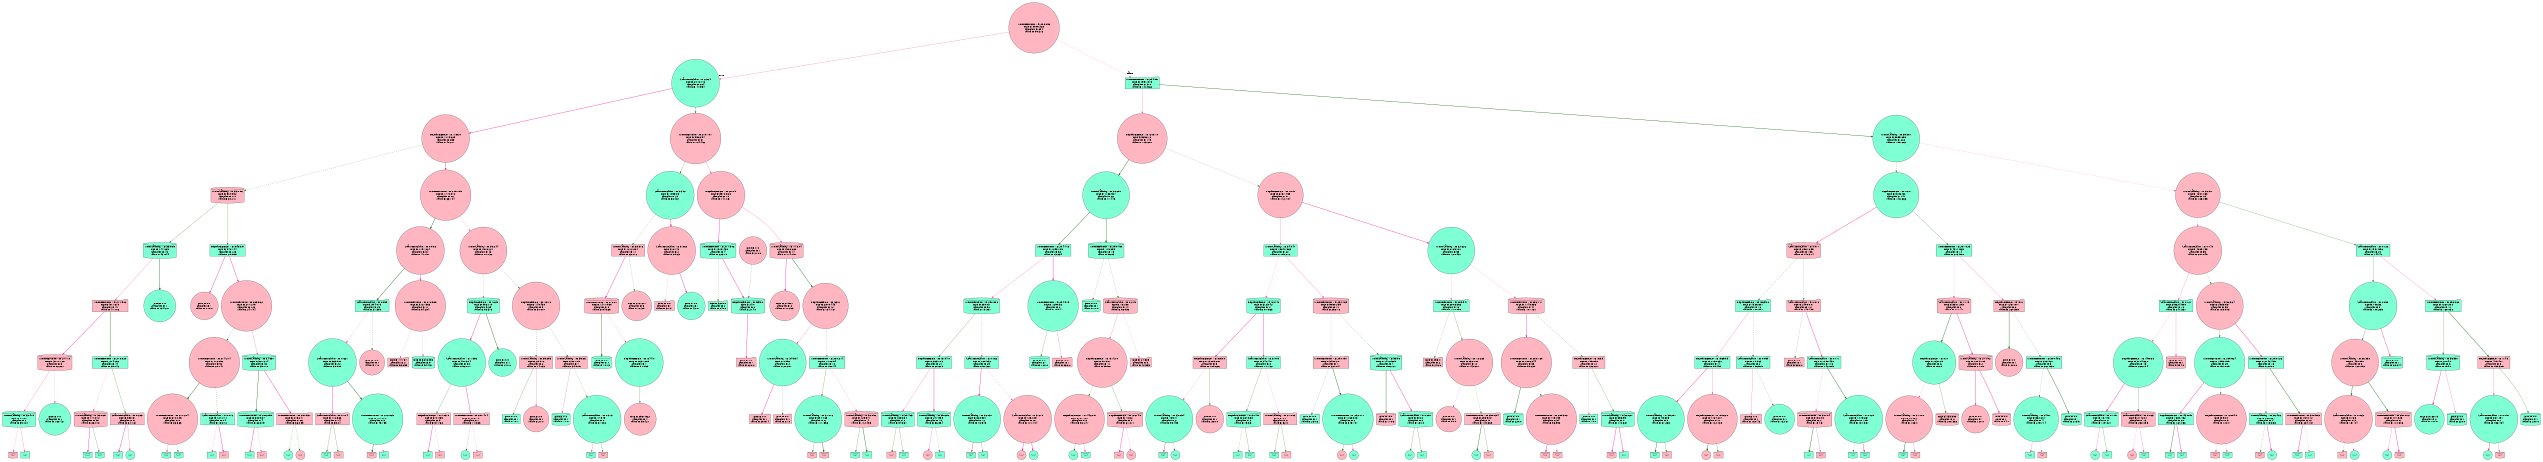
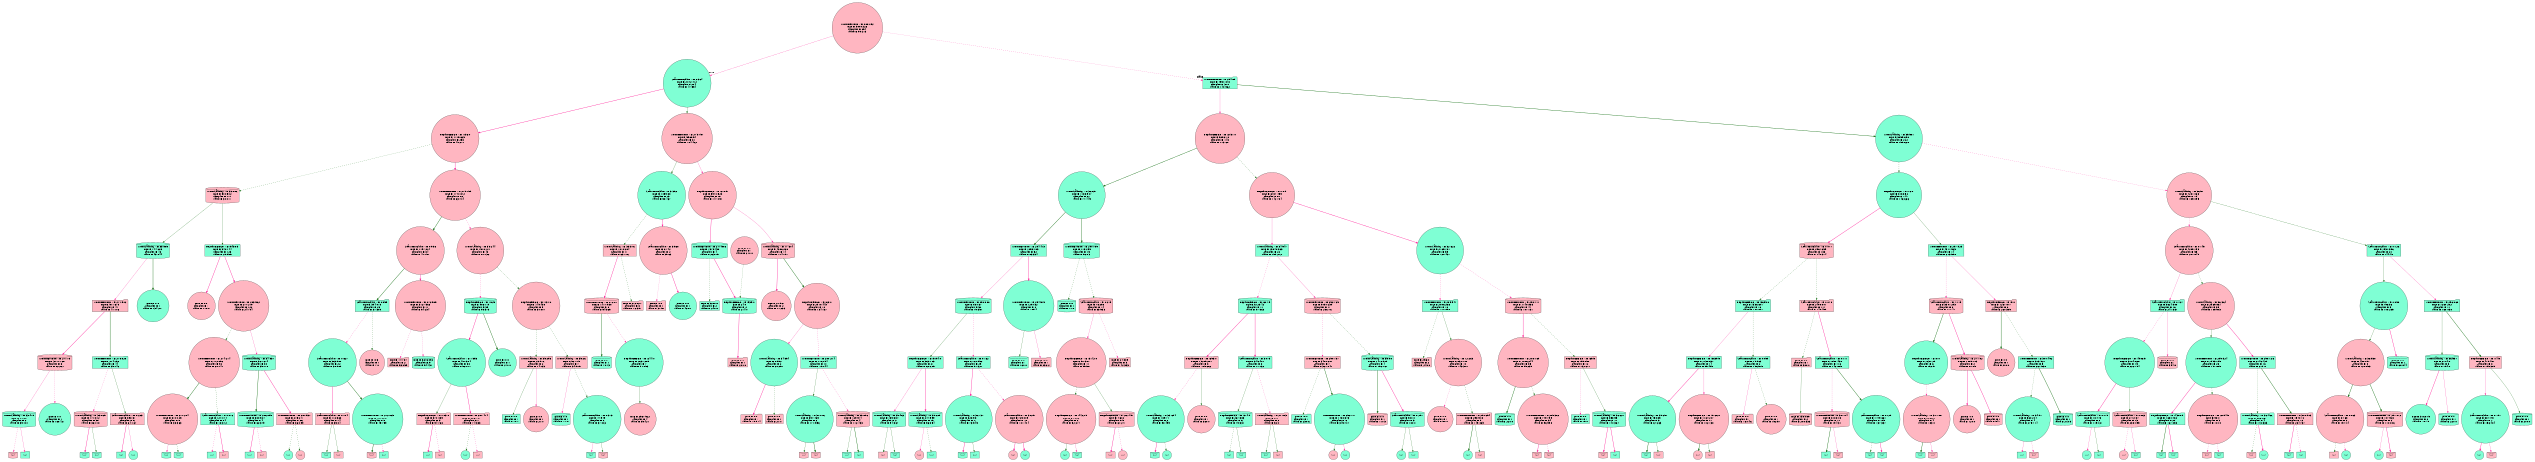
(637, 306) -> (633, 306)
(372, 363) -> (372, 363)
(1942, 398) -> (1801, 389)
(760, 419) -> (751, 419)
(1780, 419) -> (1771, 419)
(2002, 419) -> (1993, 419)
